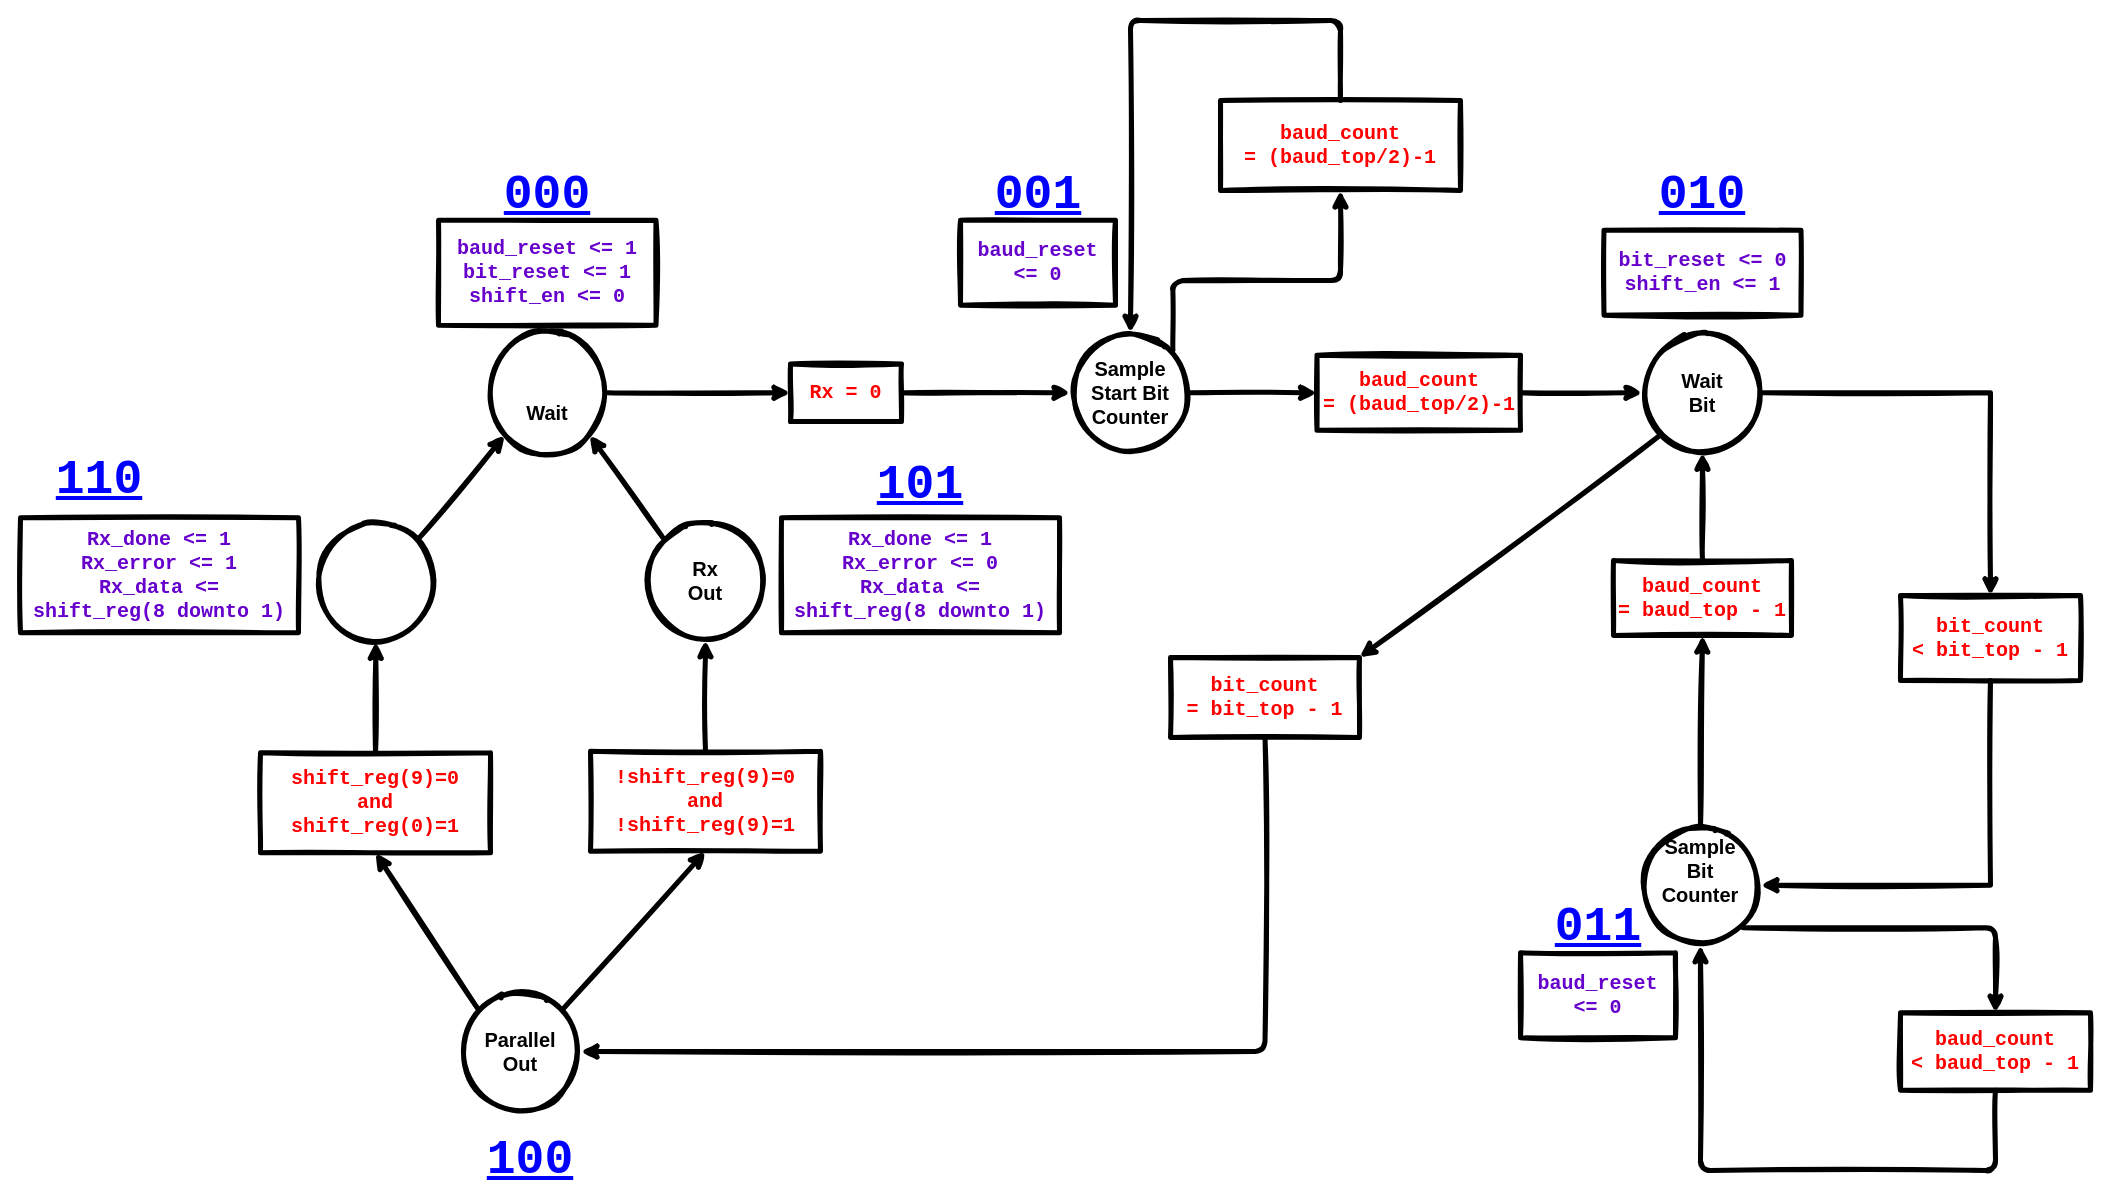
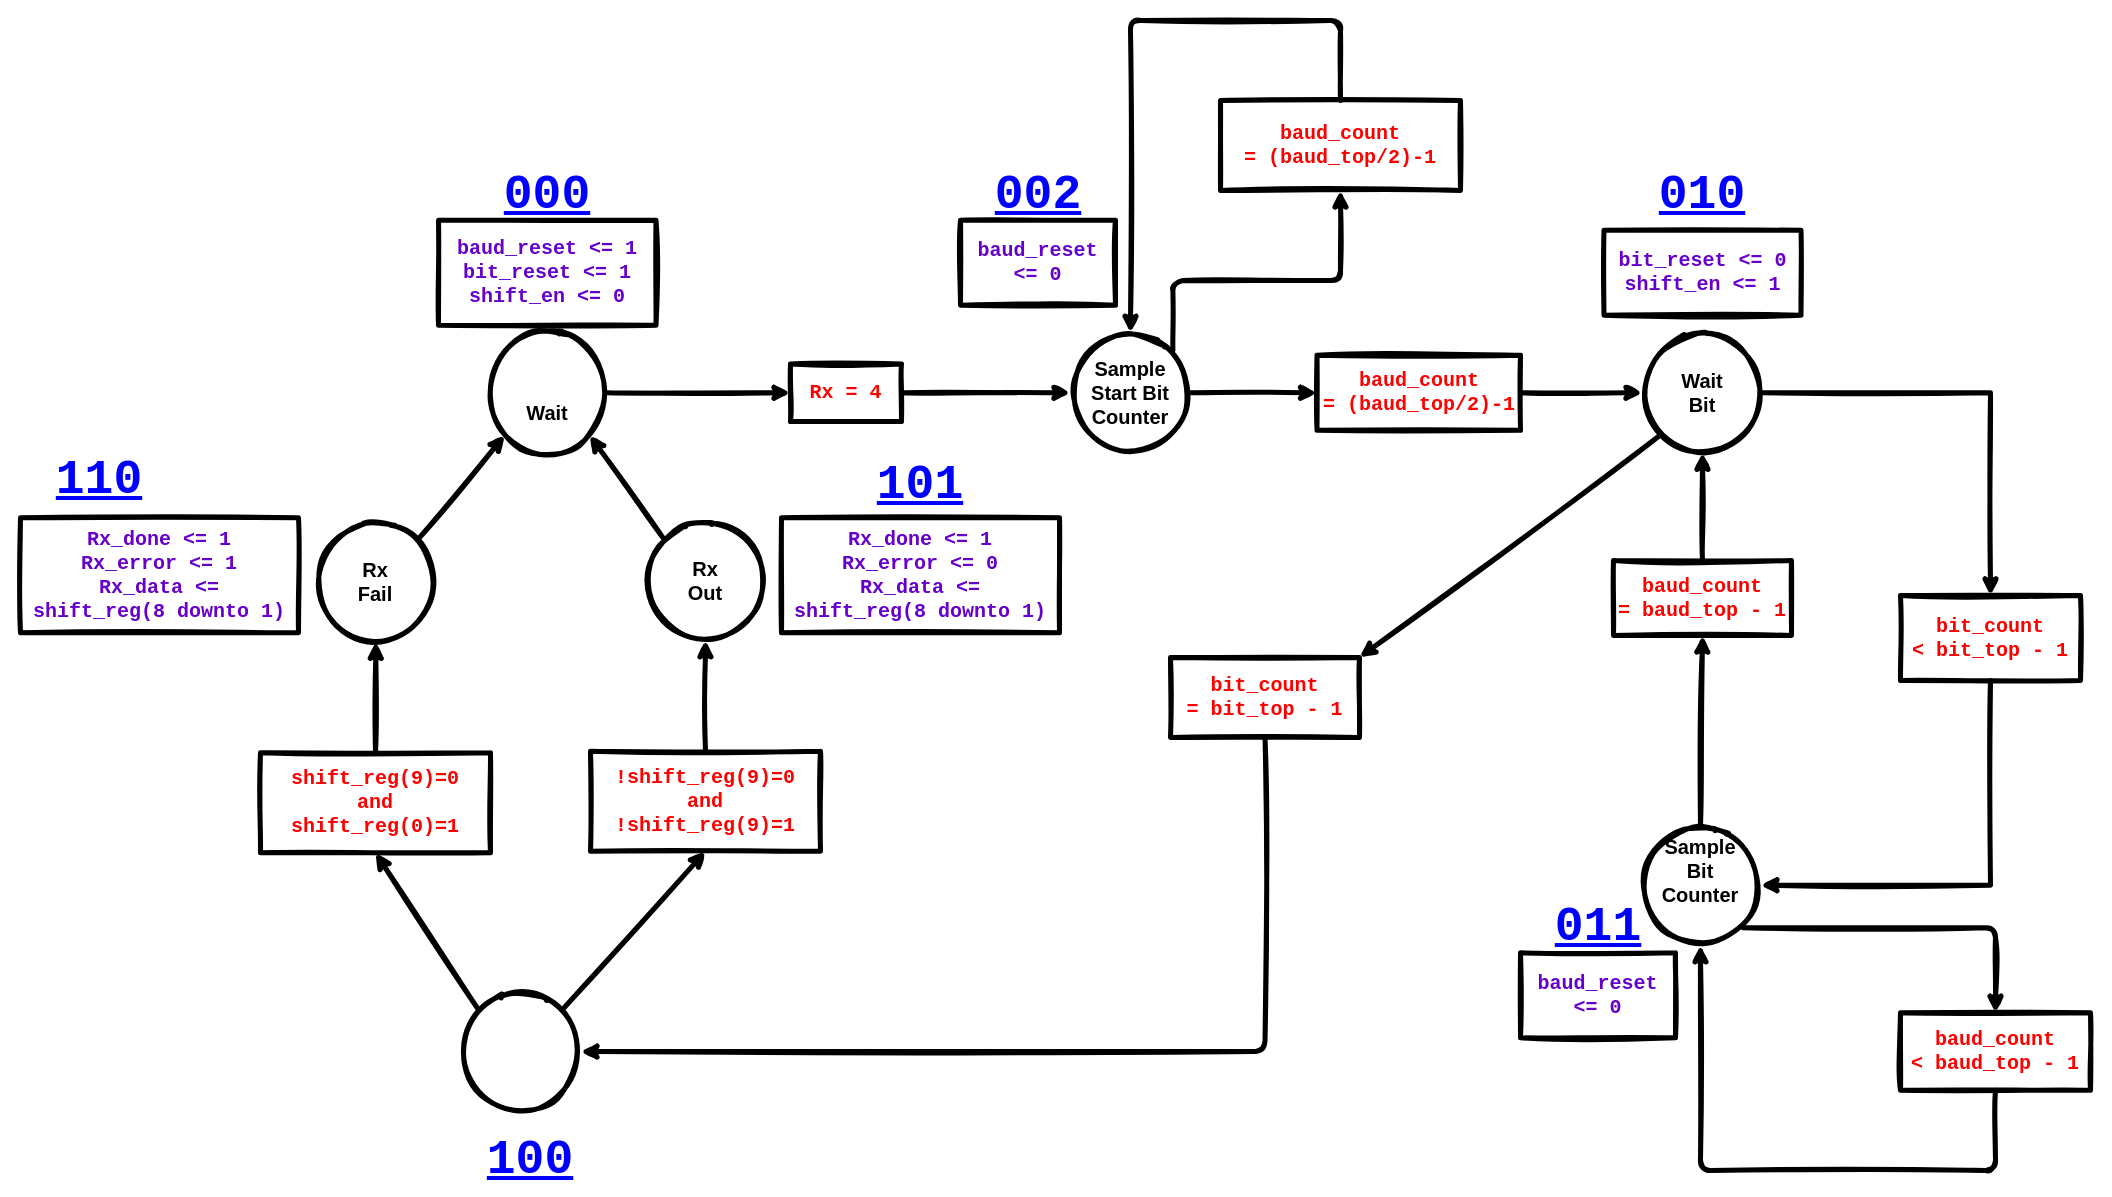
(1039, 196) -> (1039, 196)
(846, 393) -> (846, 393)
none -> (376, 582)
(521, 1052) -> none
